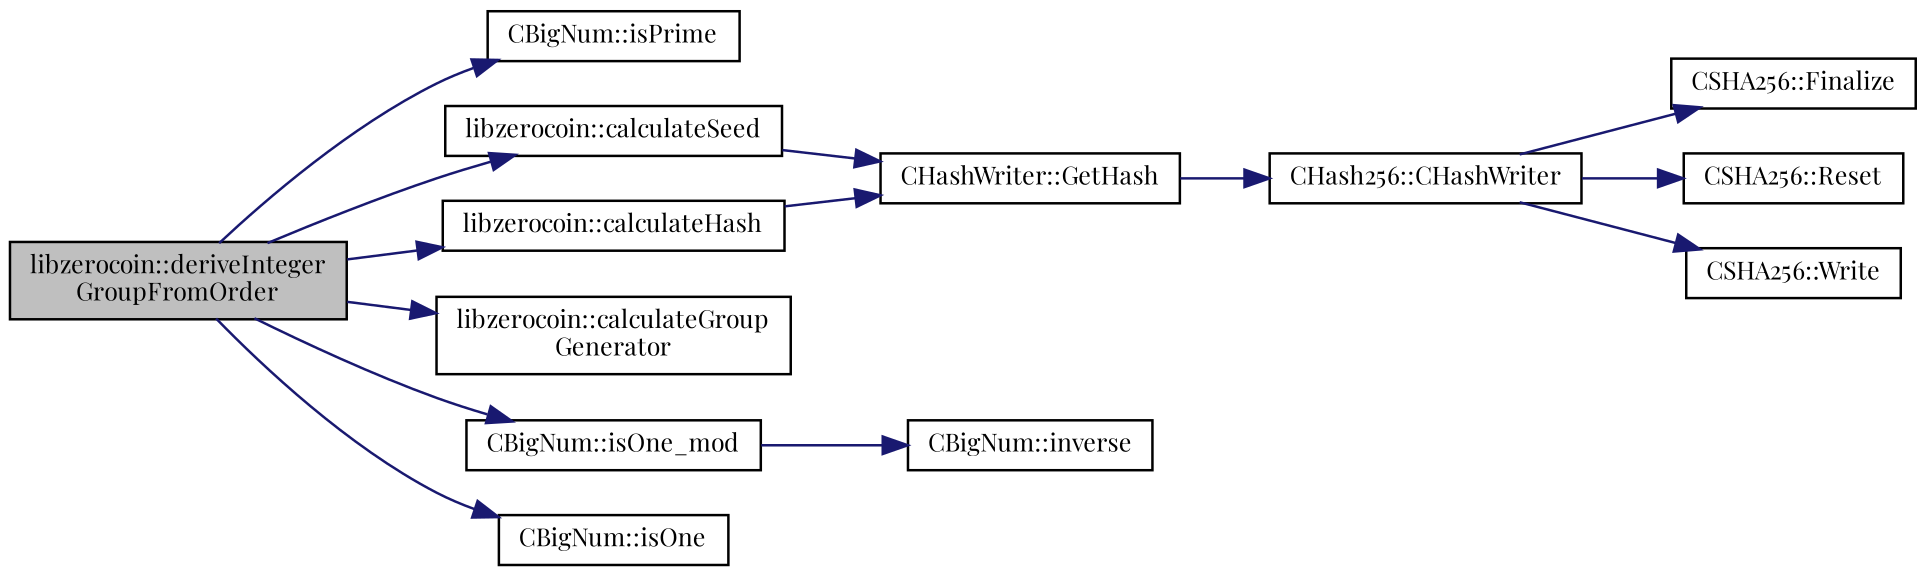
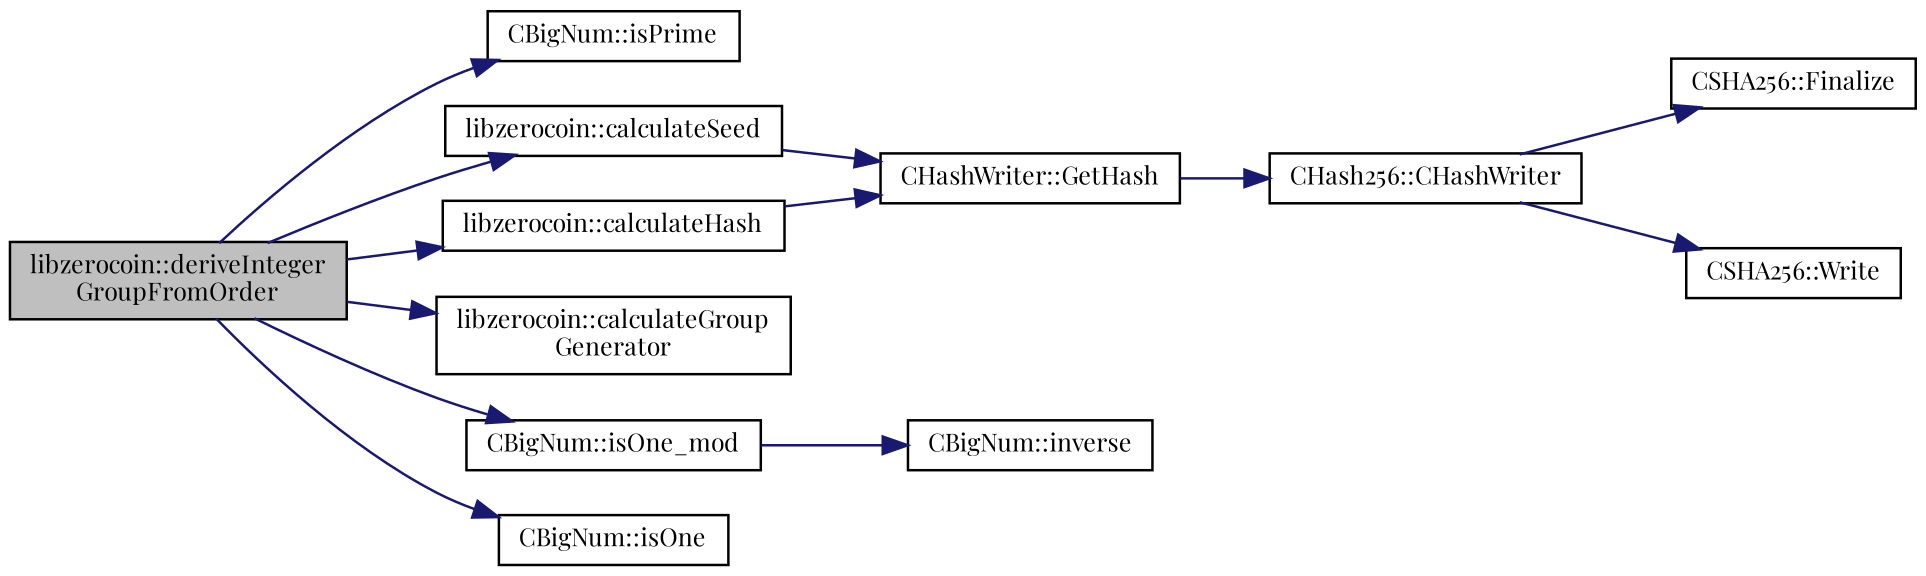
(1794, 178) -> none
